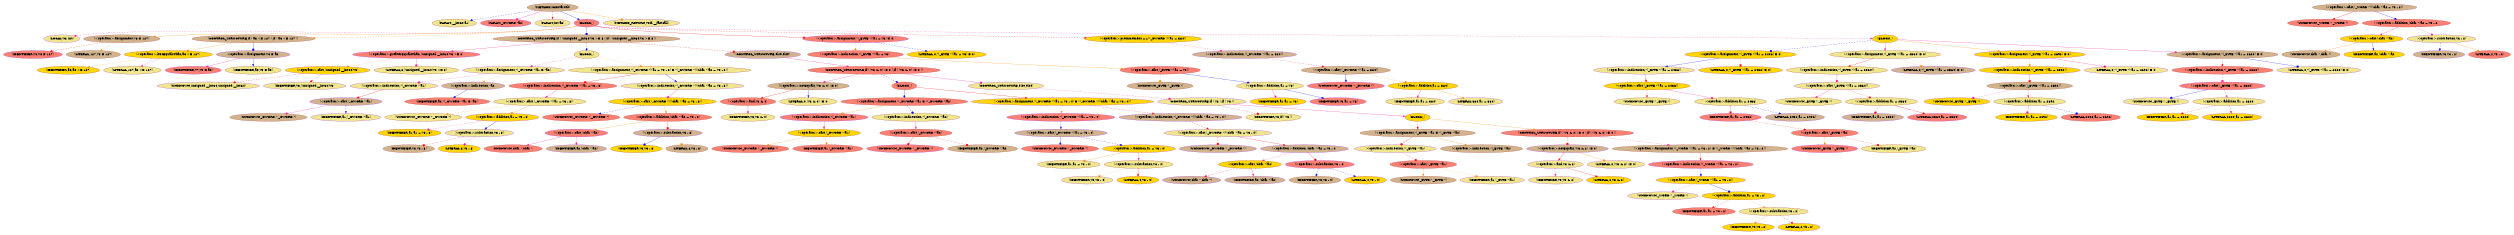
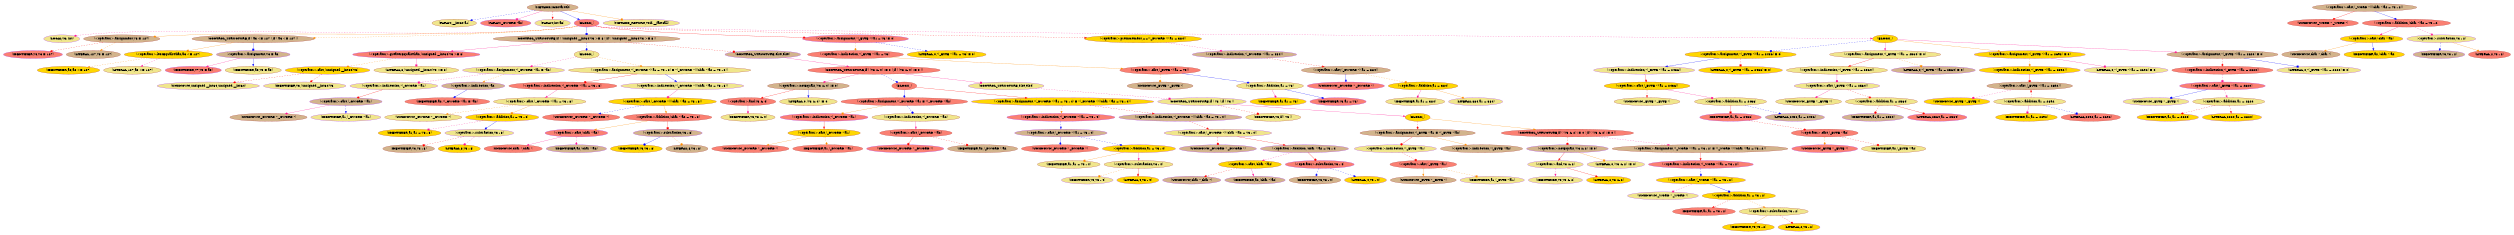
(2028, 93) -> (2031, 95)
(2168, 117) -> (2168, 117)
